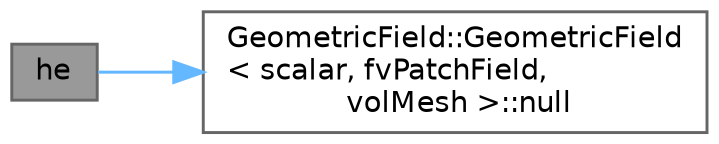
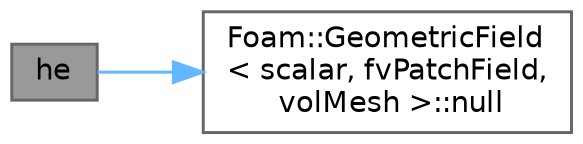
(455, 72) -> (387, 72)
